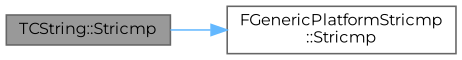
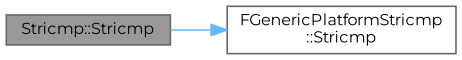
(88, 30) -> (88, 30)
